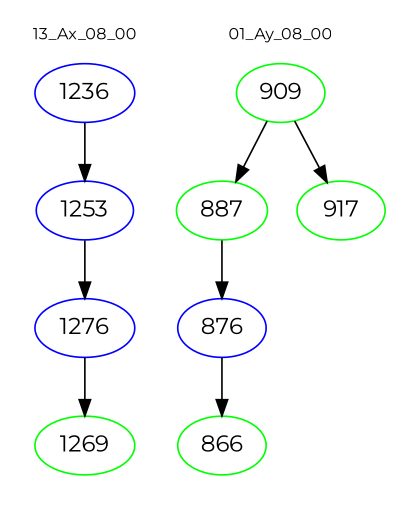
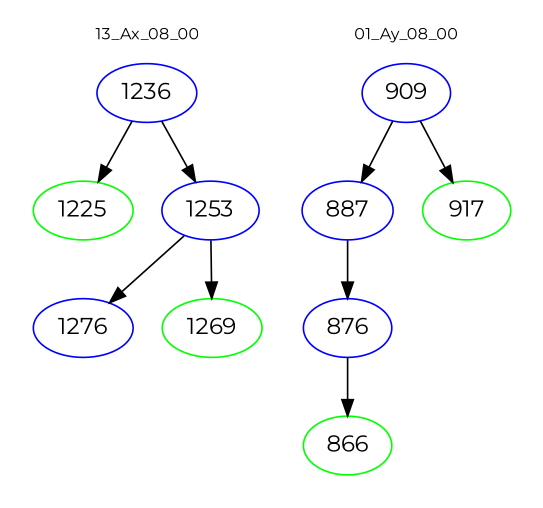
(281, 93) -> (406, 93)
none -> (83, 211)
(222, 211) -> (348, 211)
(85, 379) -> (211, 261)
